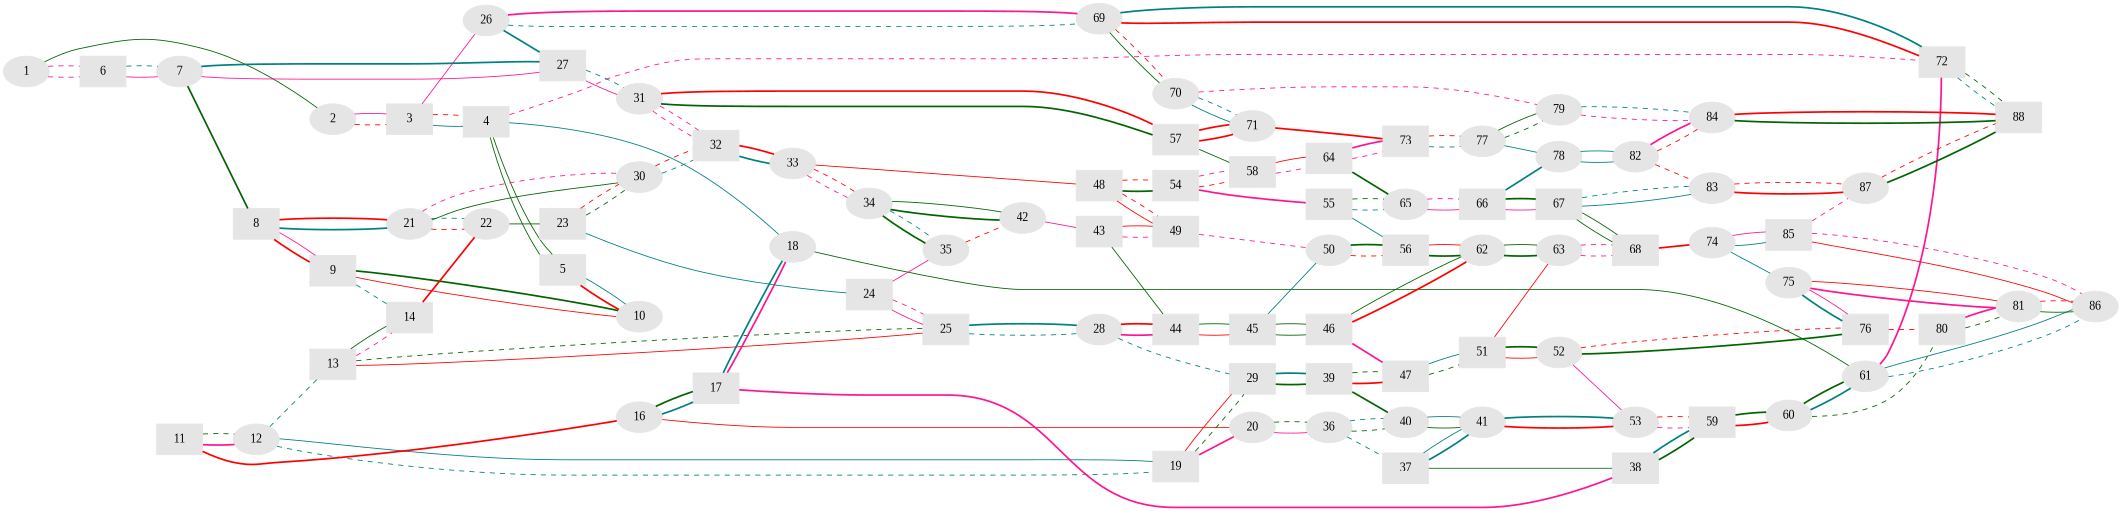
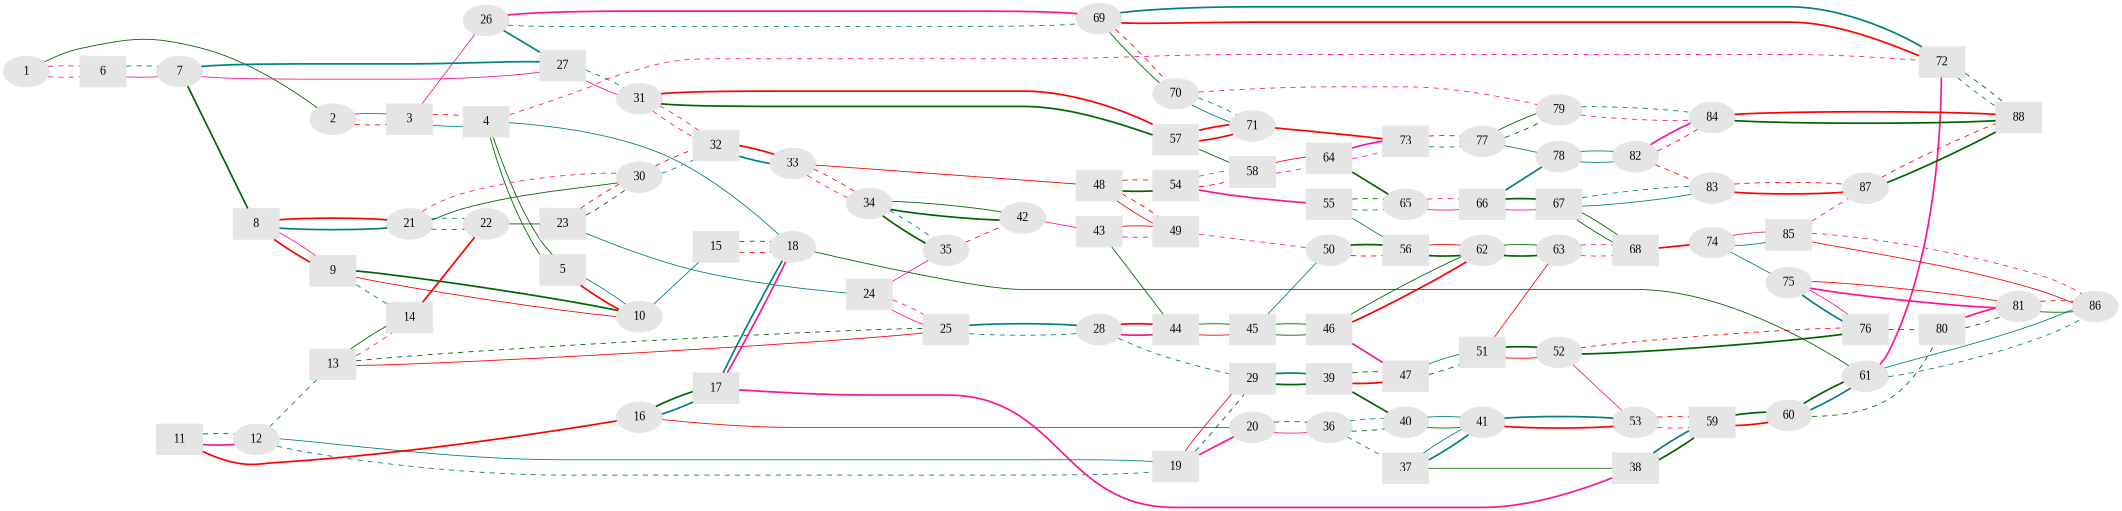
none -> (716, 247)
